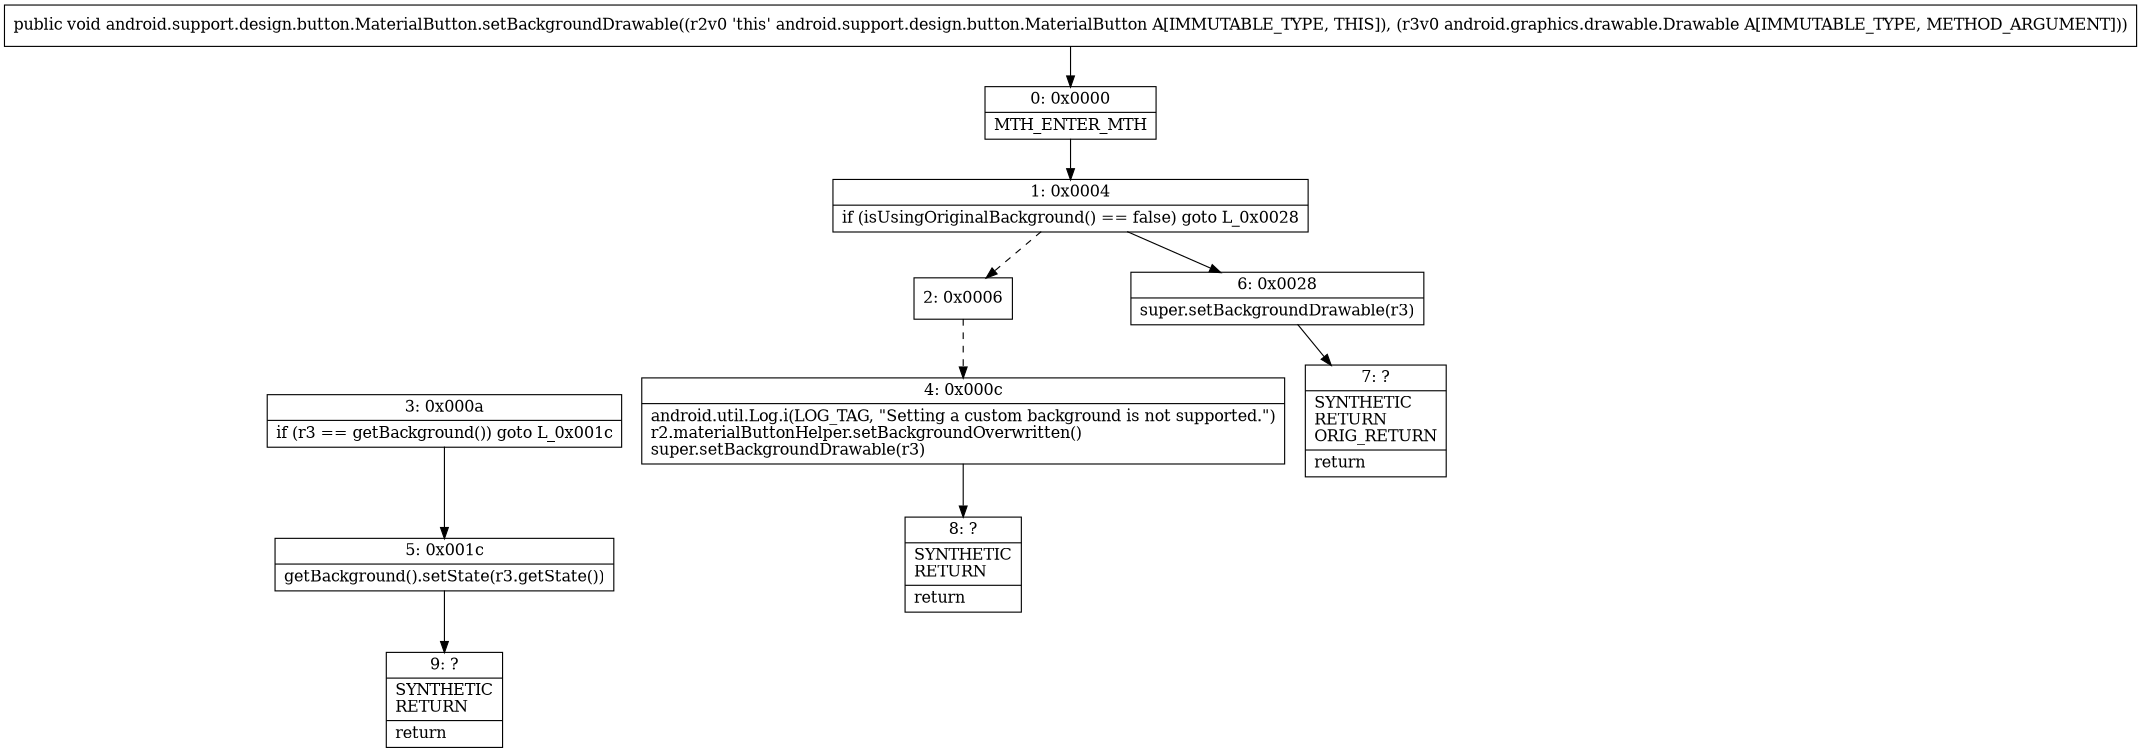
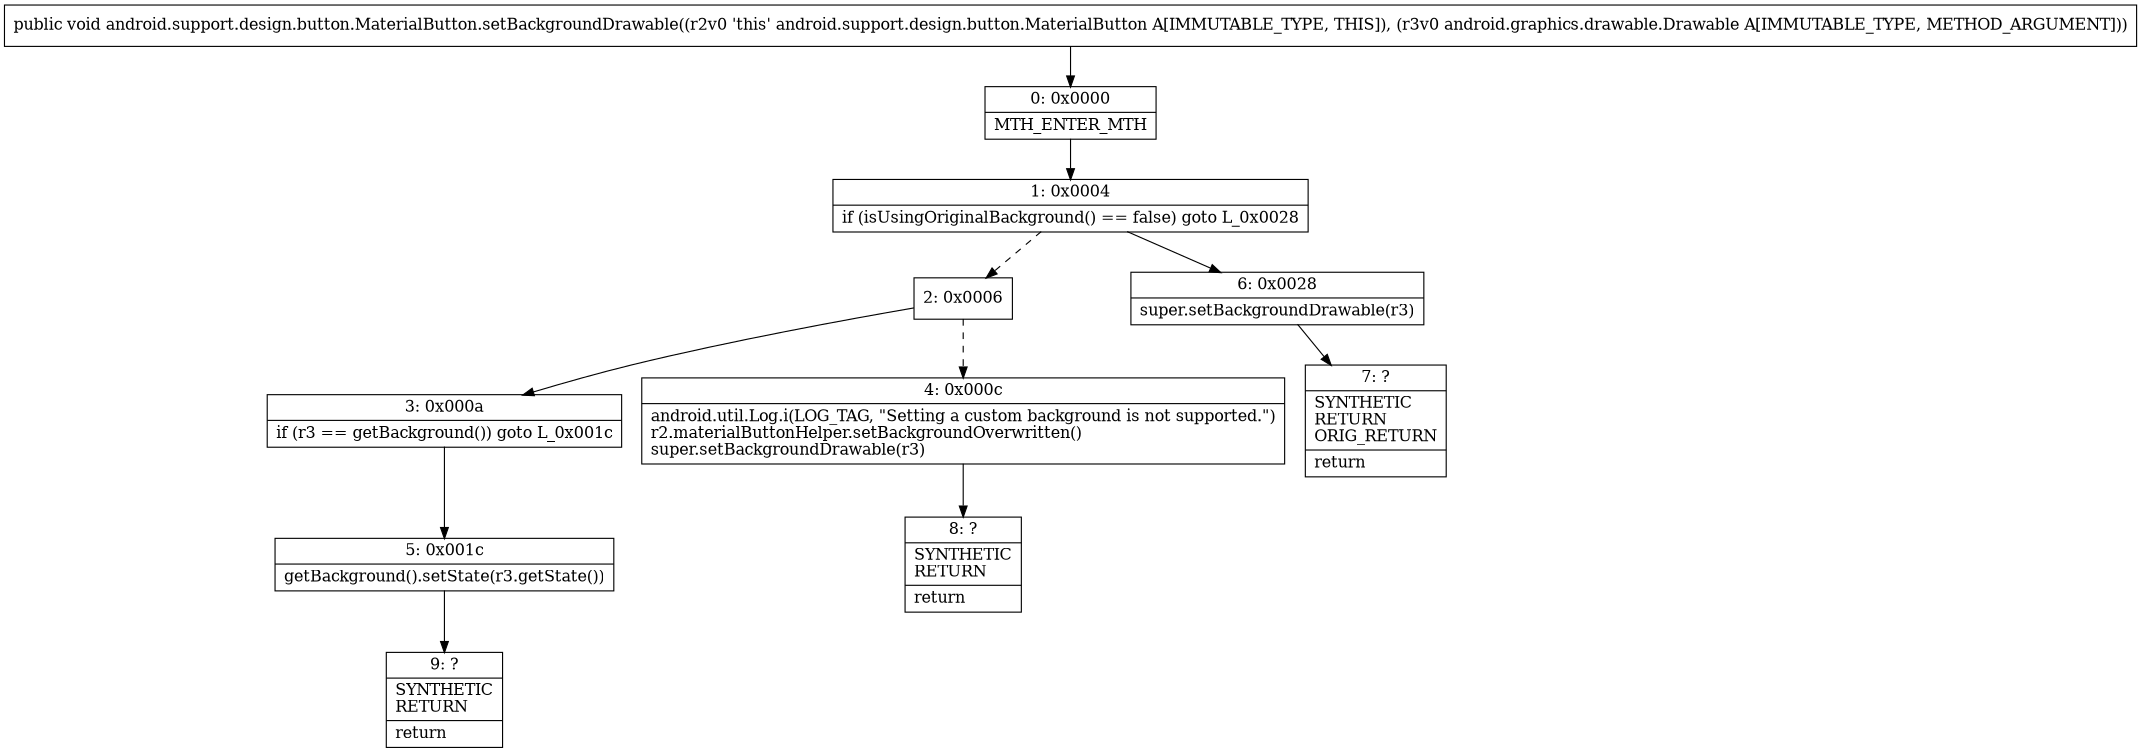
none -> (722, 344)
